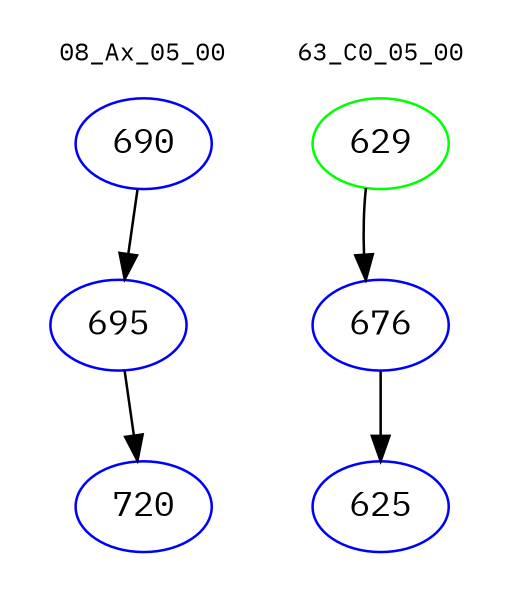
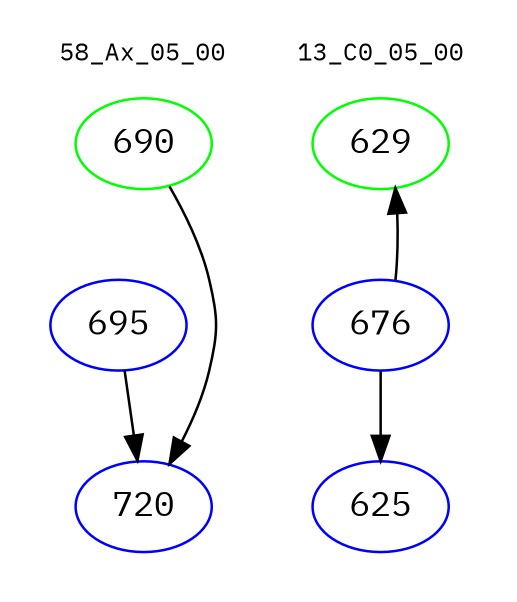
(144, 54) -> (144, 54)
(382, 54) -> (382, 54)
(144, 144) -> (144, 144)
(133, 221) -> (215, 312)
(364, 221) -> (398, 247)
